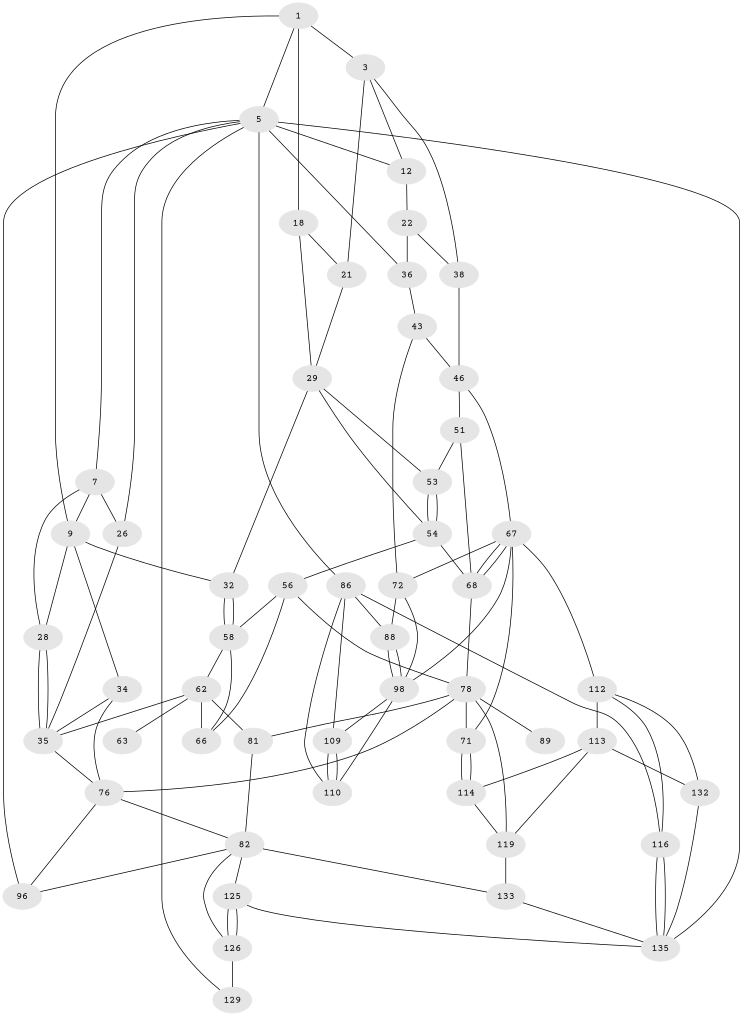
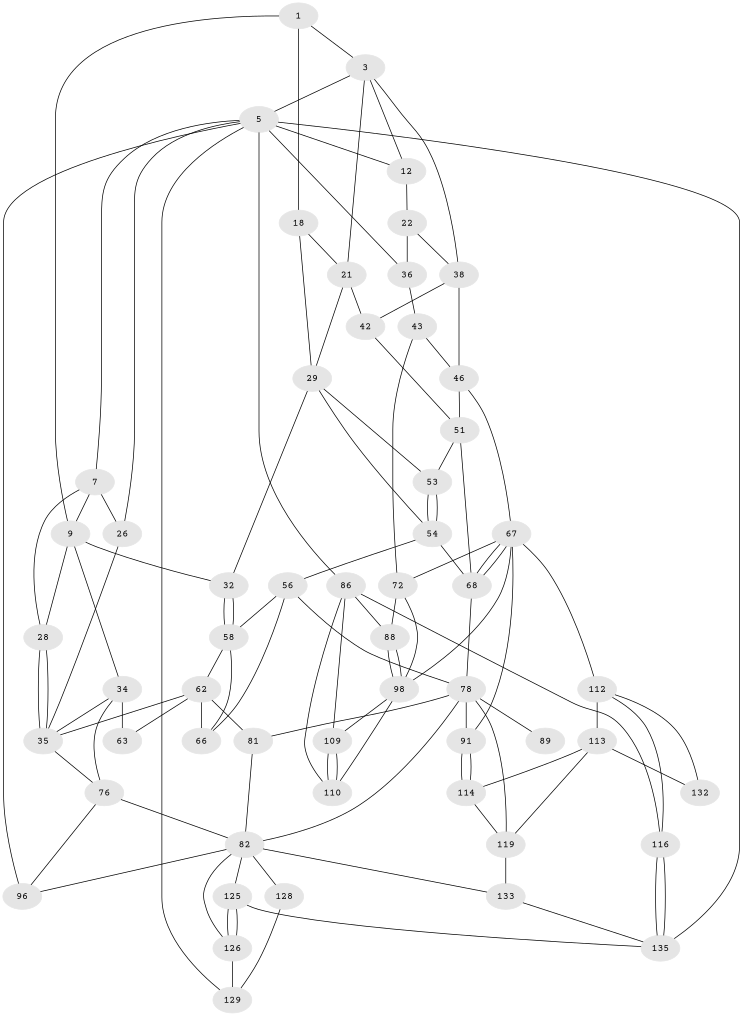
(279, 68) -> (312, 94)
none -> (365, 327)
none -> (122, 720)
(466, 741) -> (466, 741)
(297, 771) -> (376, 793)
(687, 872) -> none
none -> (284, 896)
